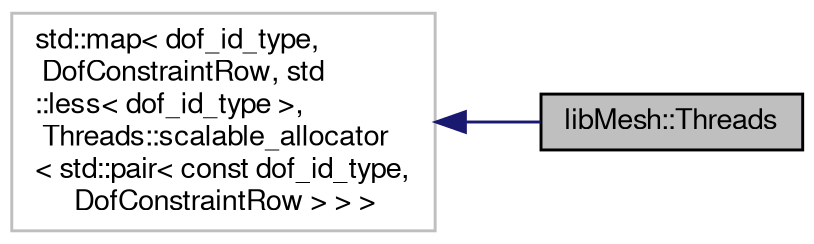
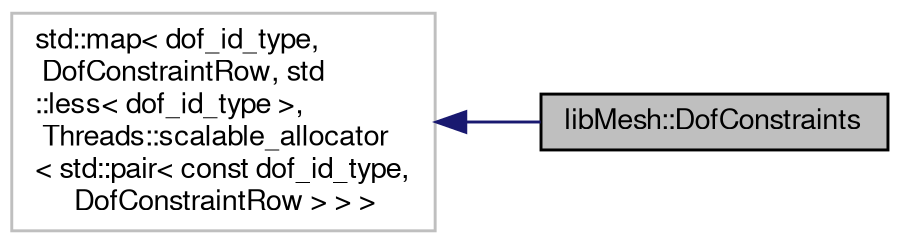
(672, 122) -> (714, 122)
